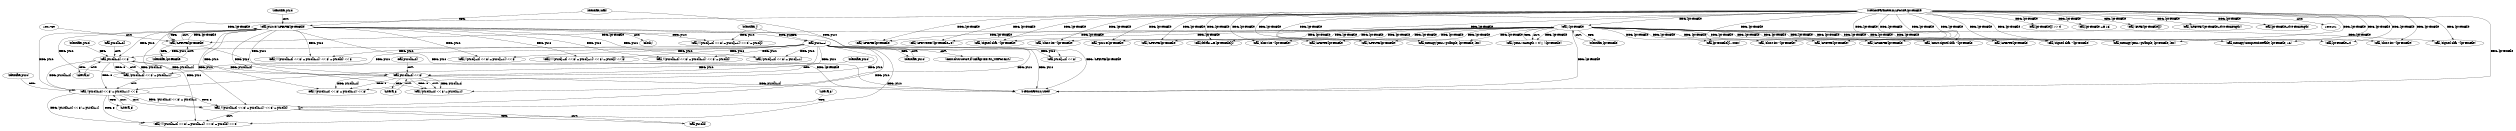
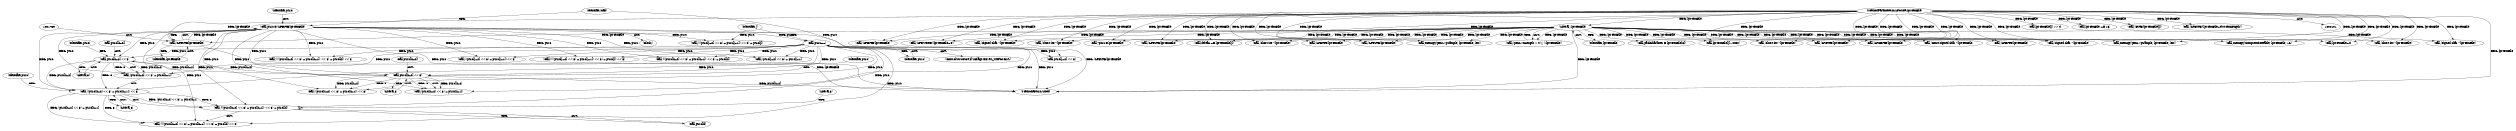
(1573, 27) -> (1573, 27)
(2287, 27) -> none
none -> (1662, 43)
